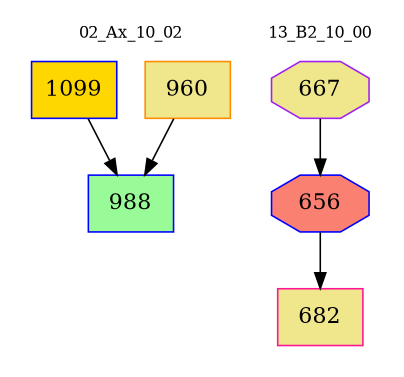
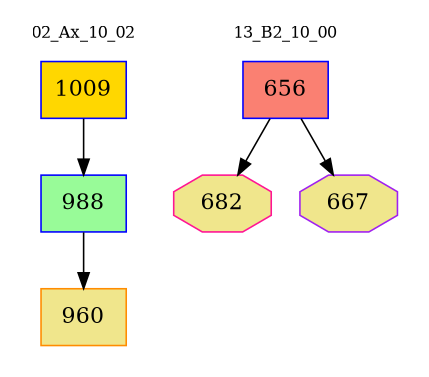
(74, 90) -> (84, 90)
(320, 139) -> (313, 140)
(163, 140) -> (84, 253)
(320, 204) -> (286, 90)
(320, 317) -> (222, 204)
